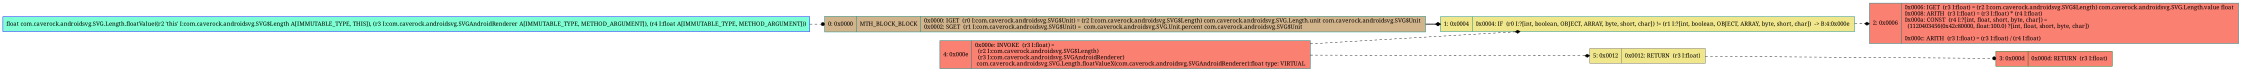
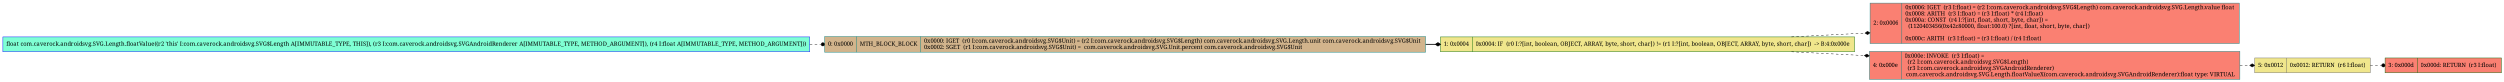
(1648, 24) -> (1648, 44)
(1413, 38) -> (1828, 54)
(1663, 56) -> (2328, 65)
